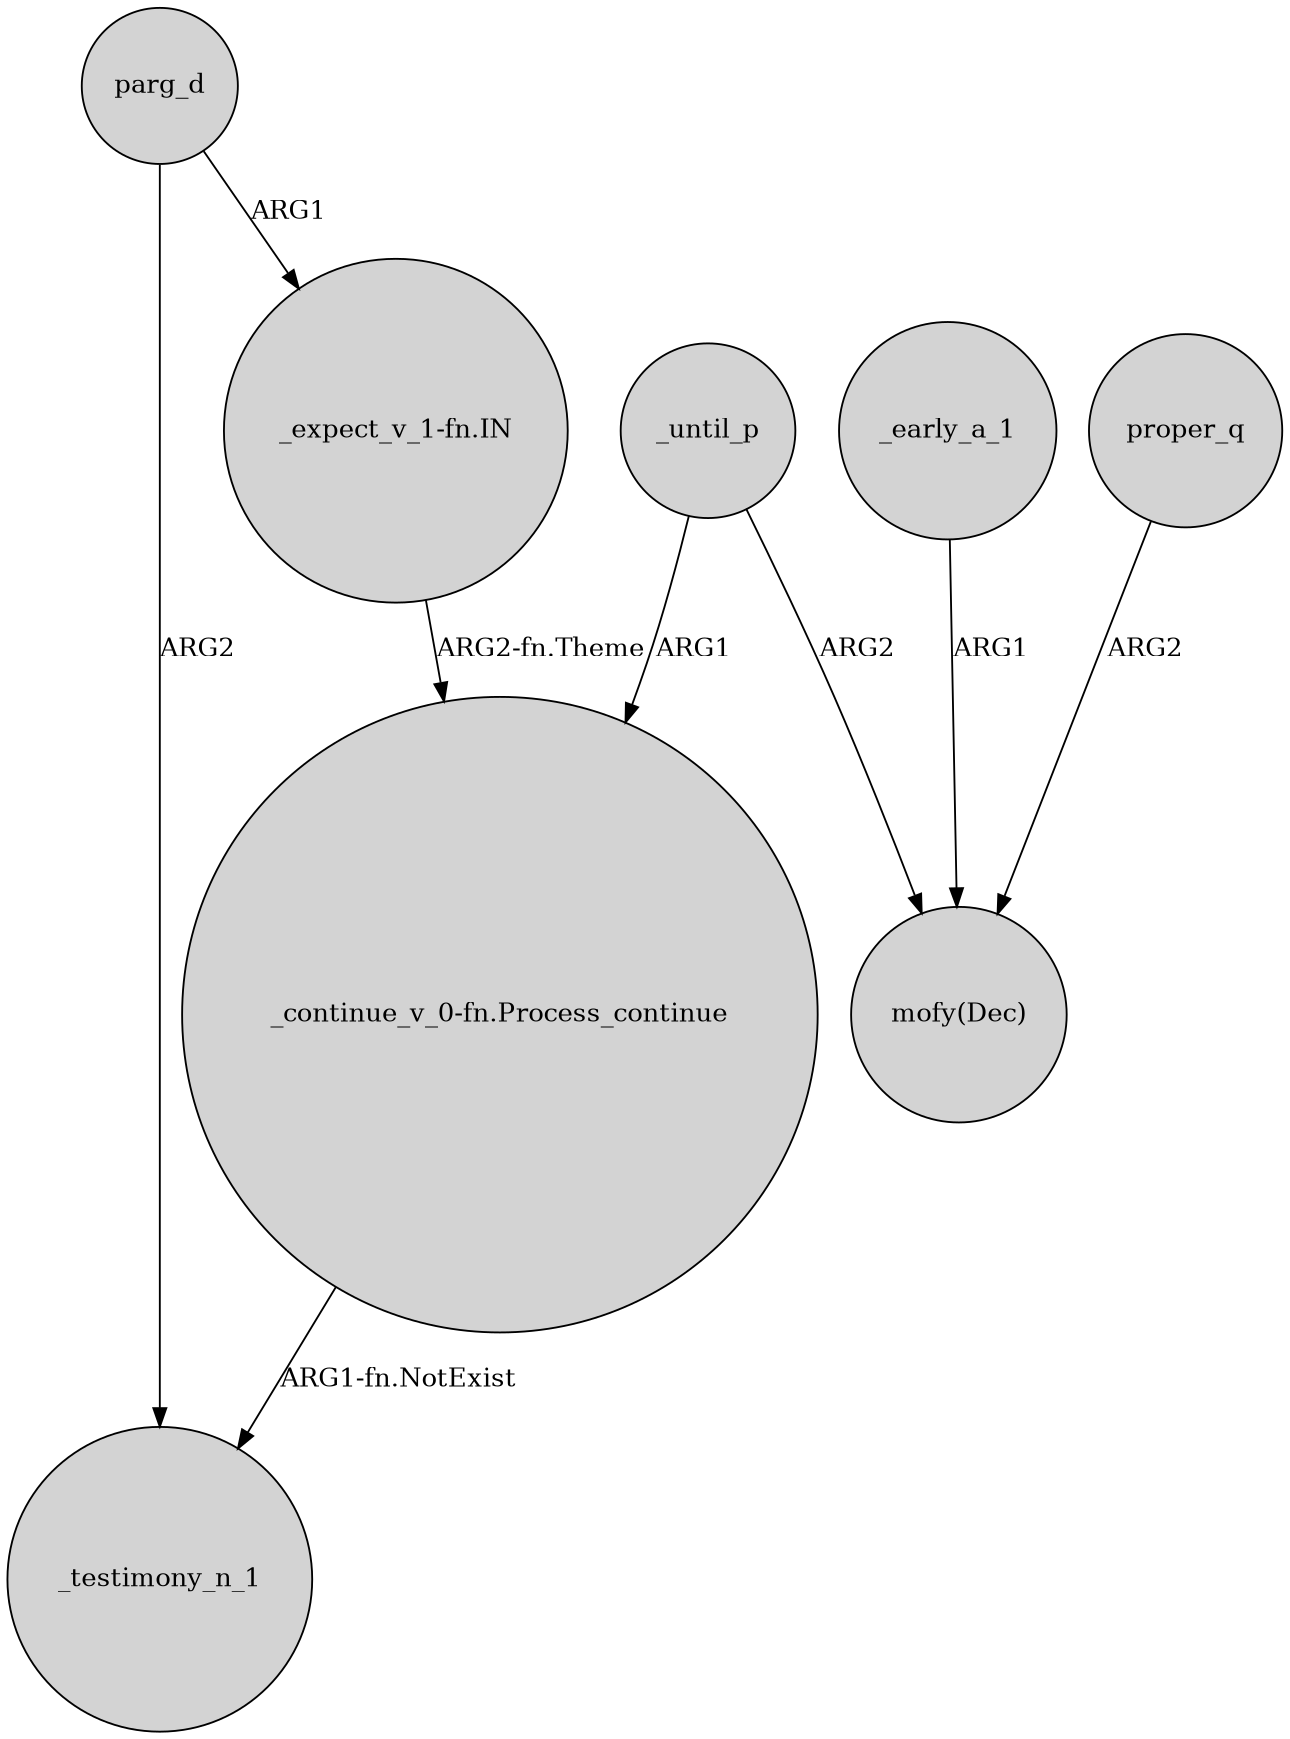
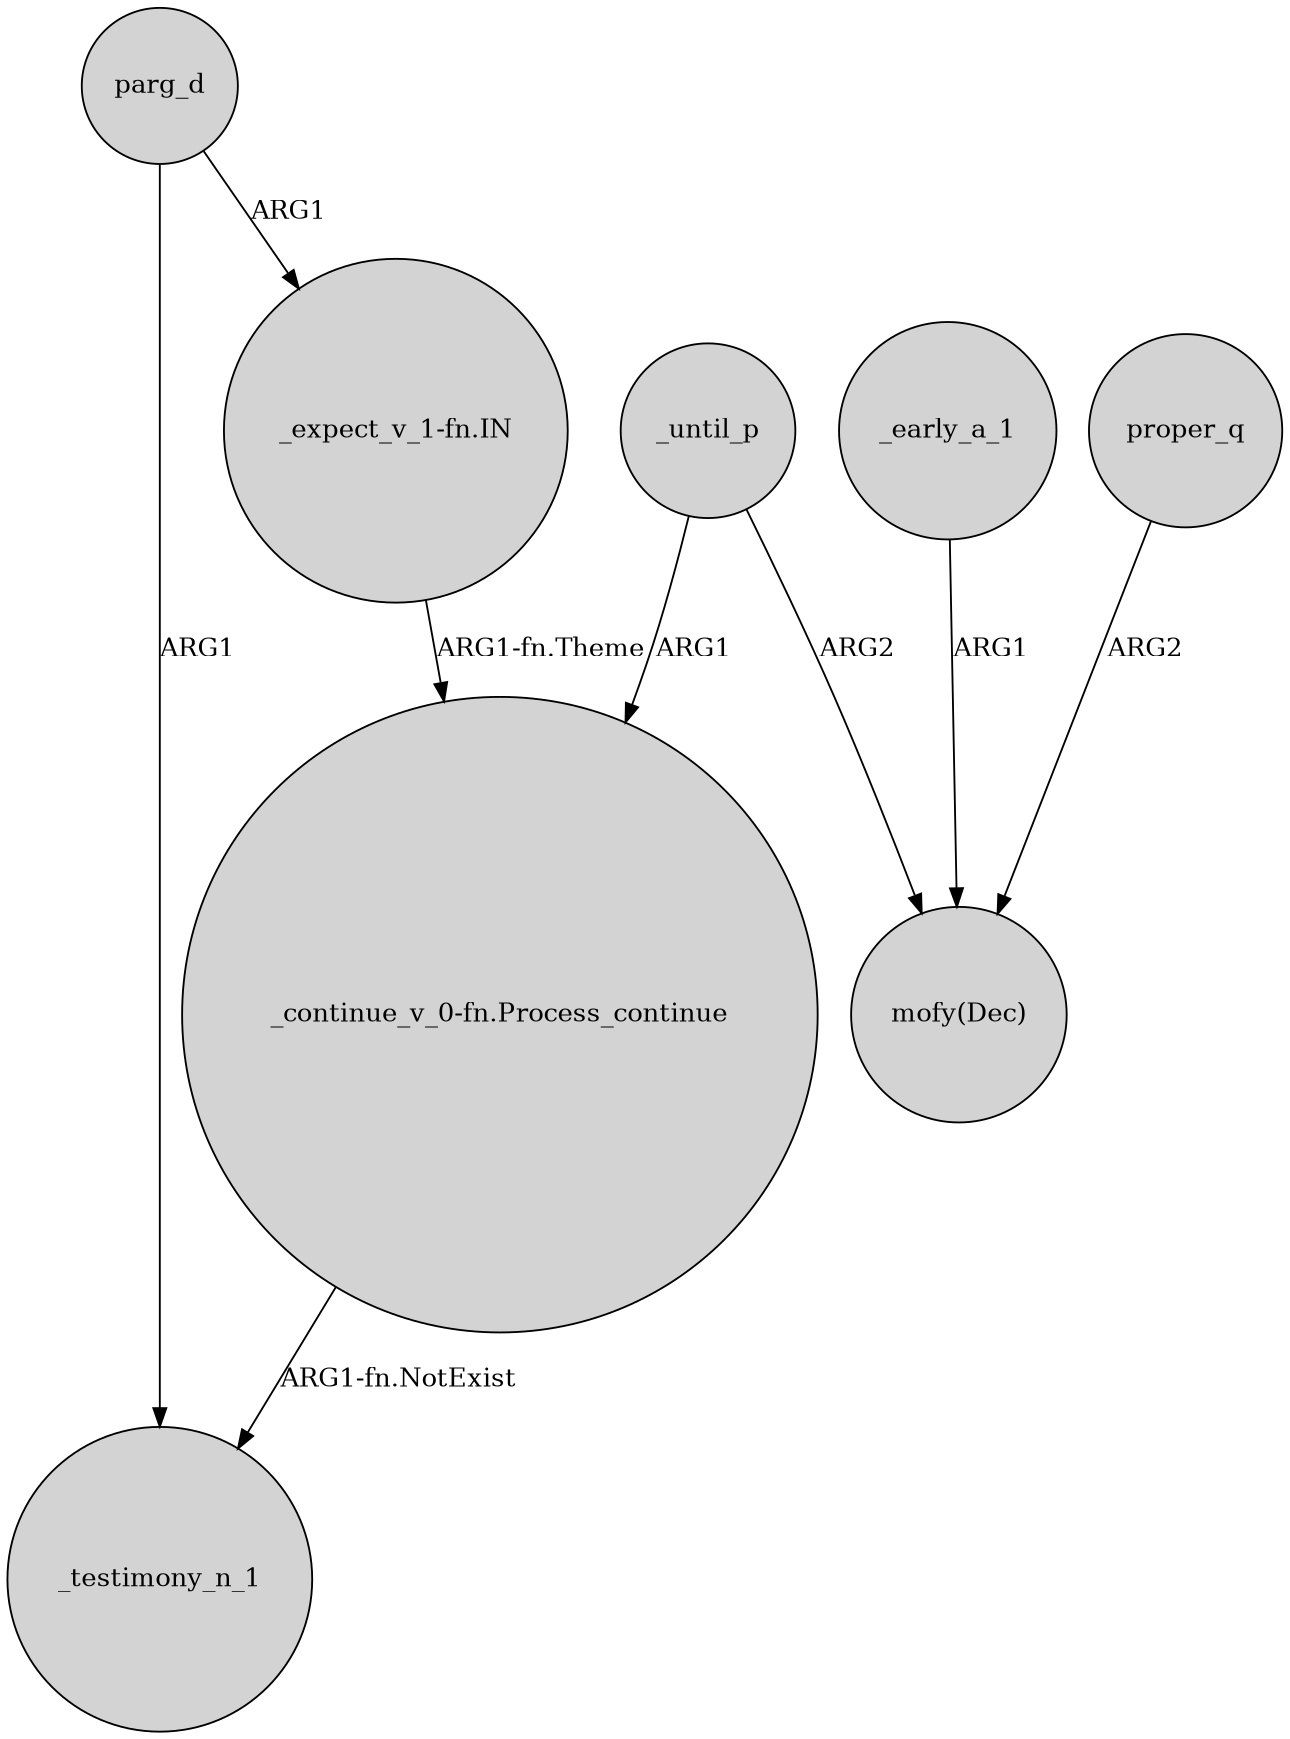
(198, 650) -> (198, 650)
(541, 650) -> (541, 650)
